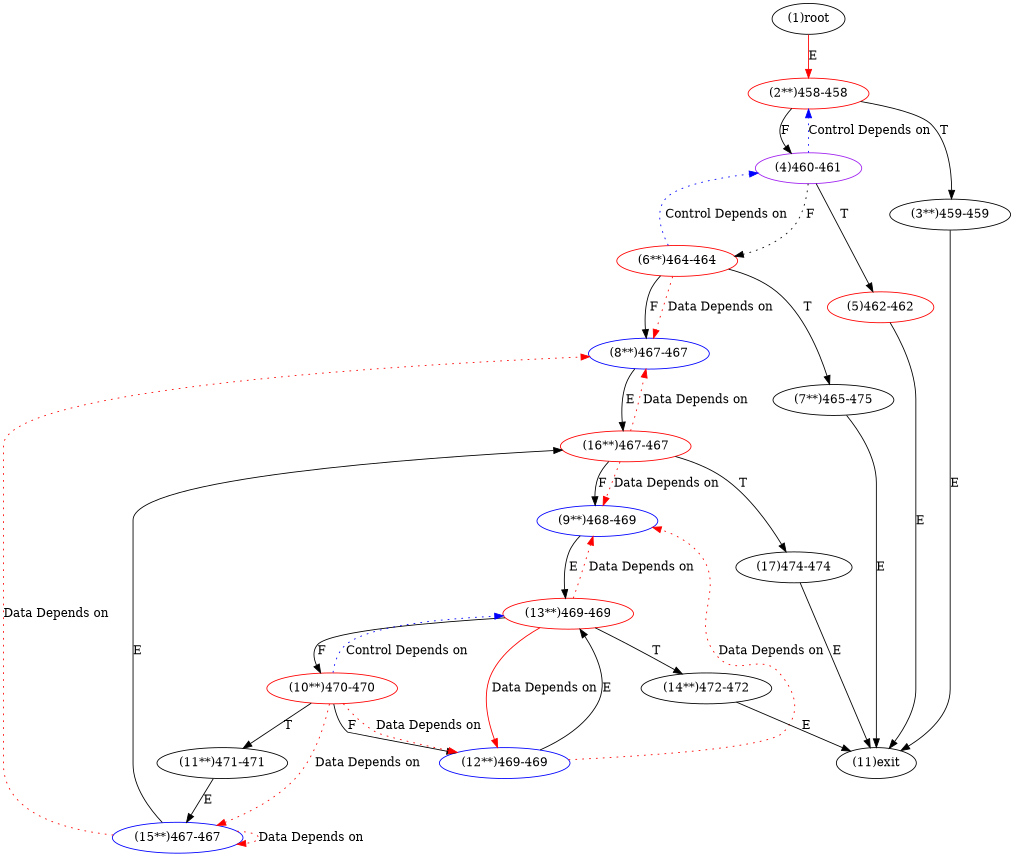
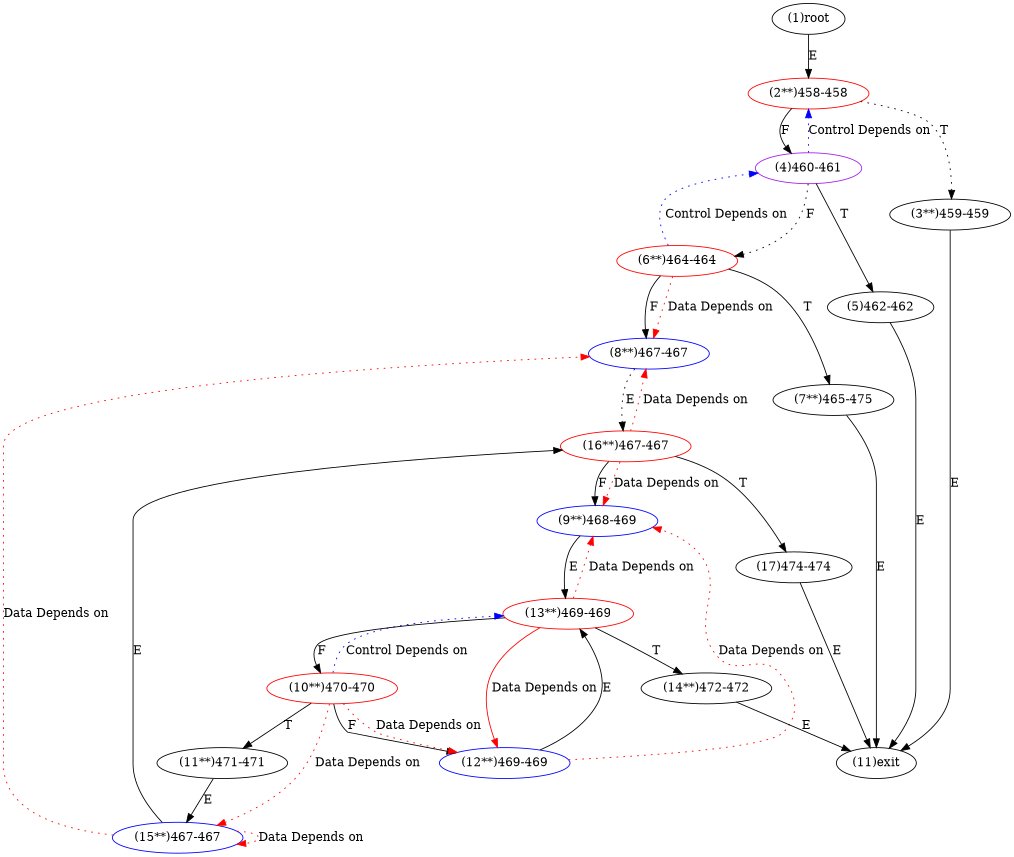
(809, 52) -> (809, 52)
(929, 123) -> (929, 123)
(881, 307) -> (881, 307)
(623, 394) -> (623, 394)
